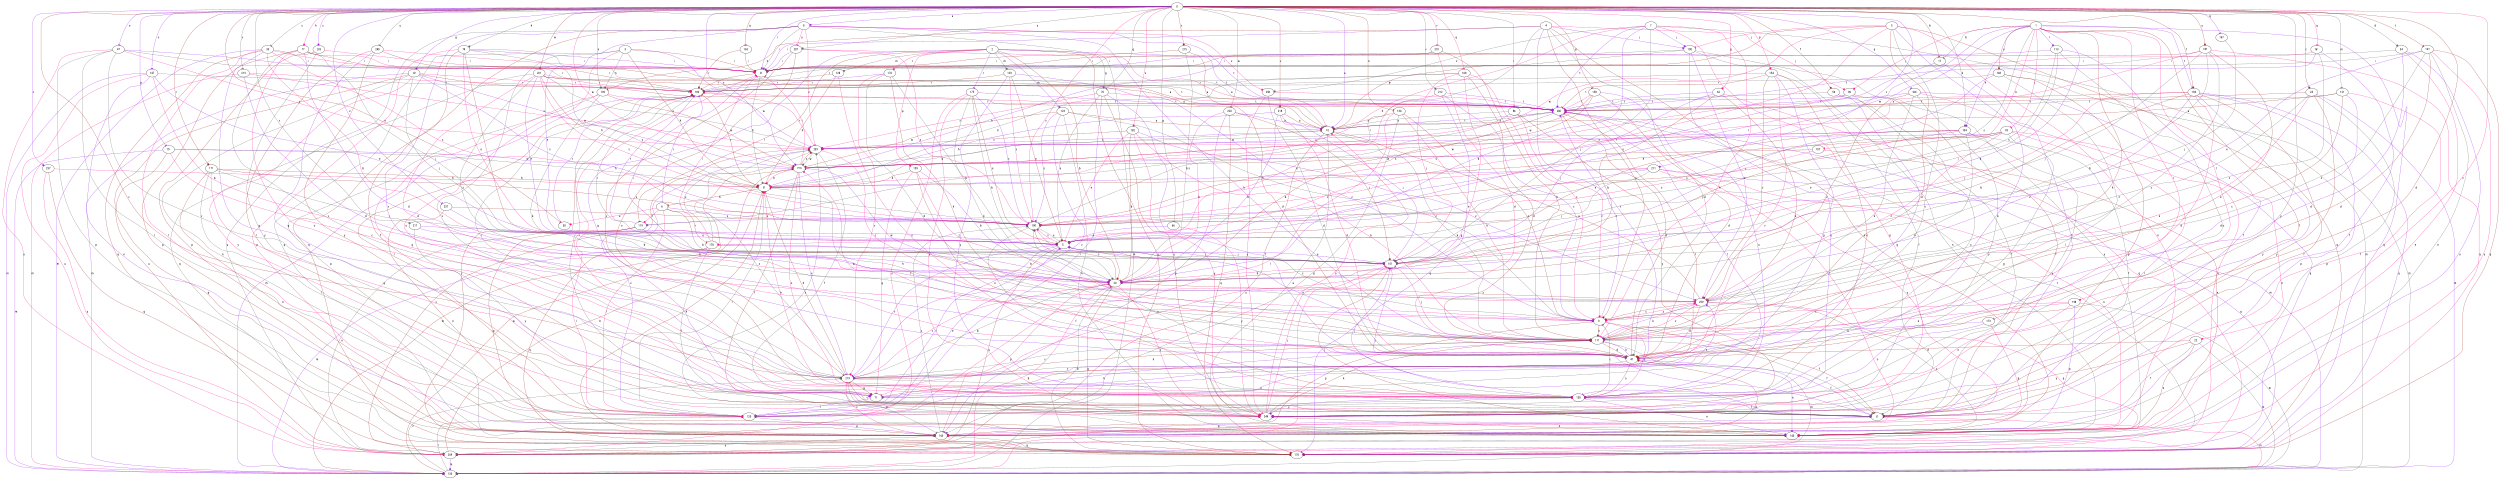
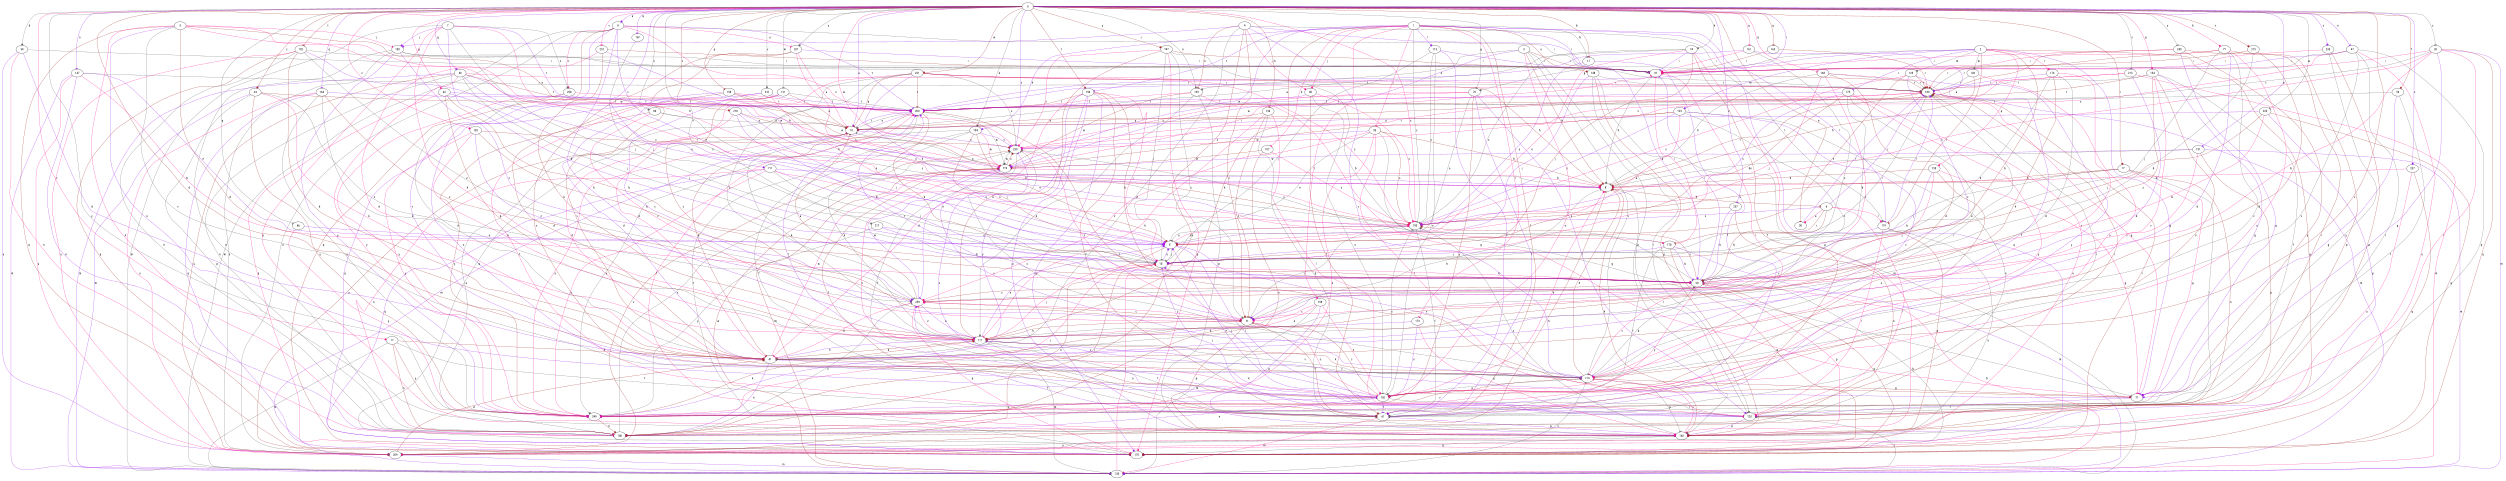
(1090, 186) -> (1467, 229)
